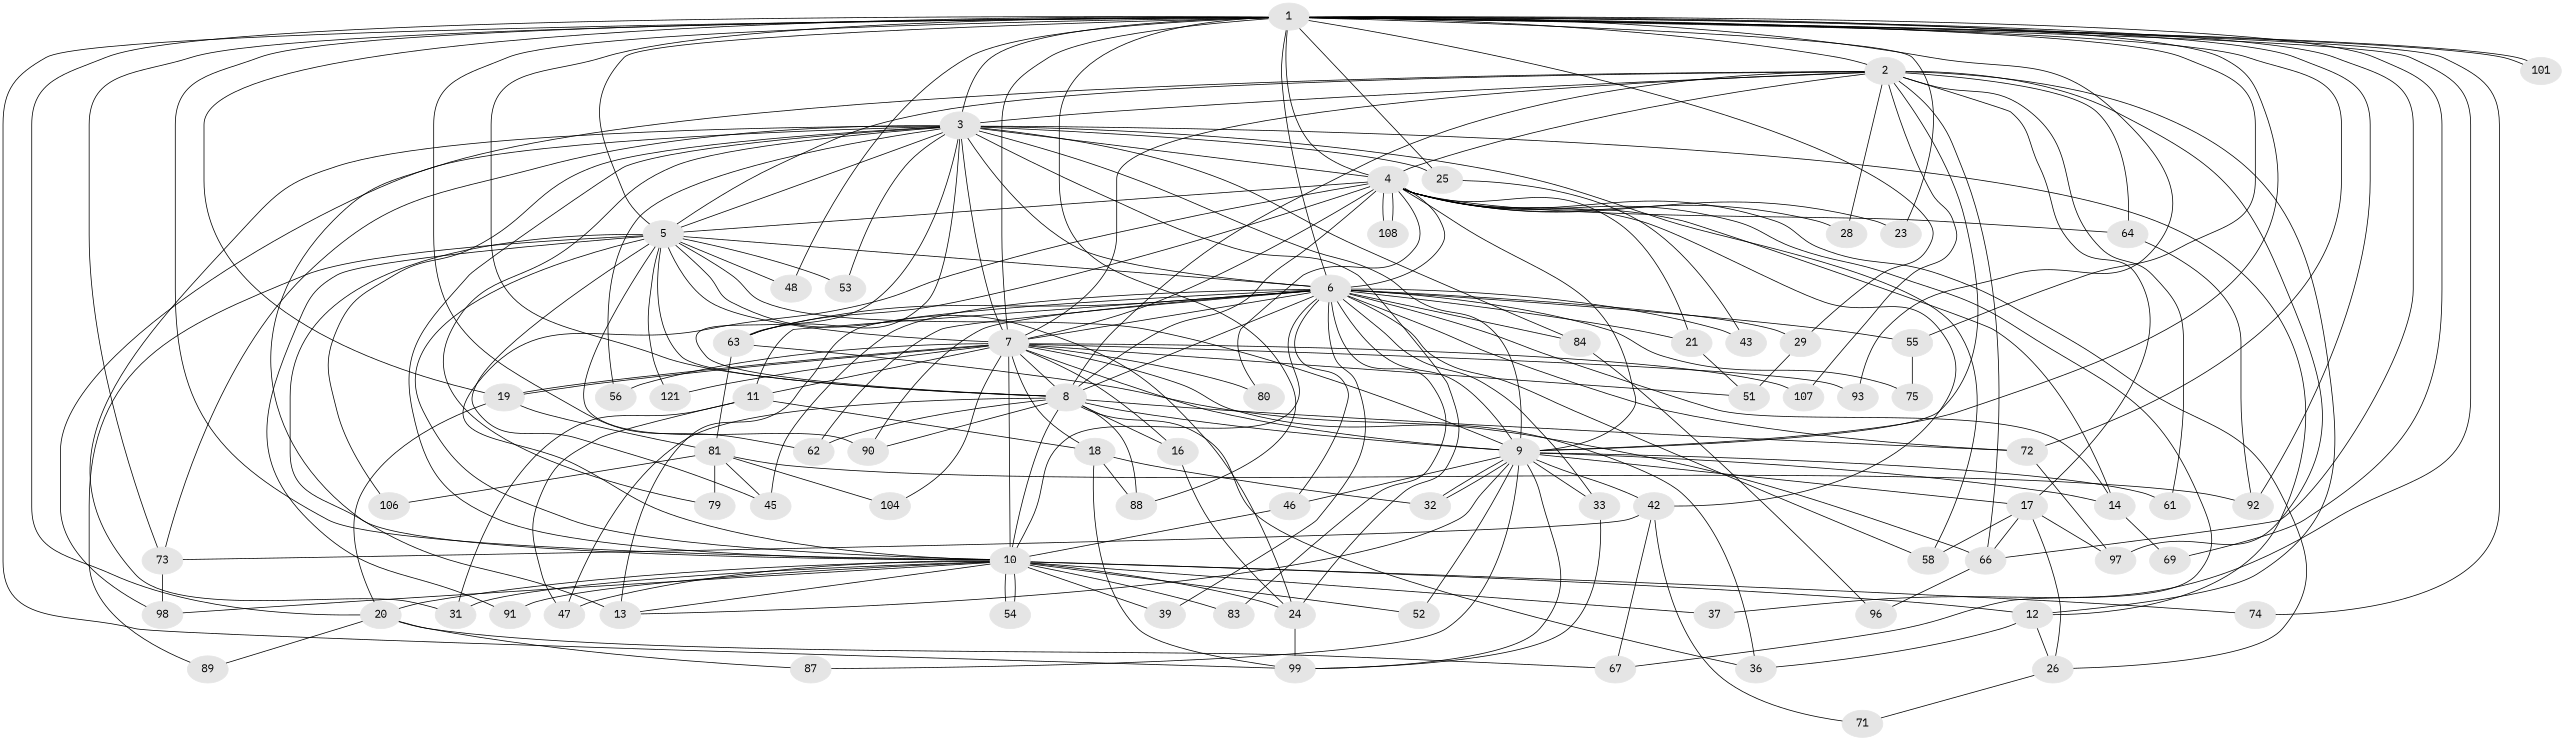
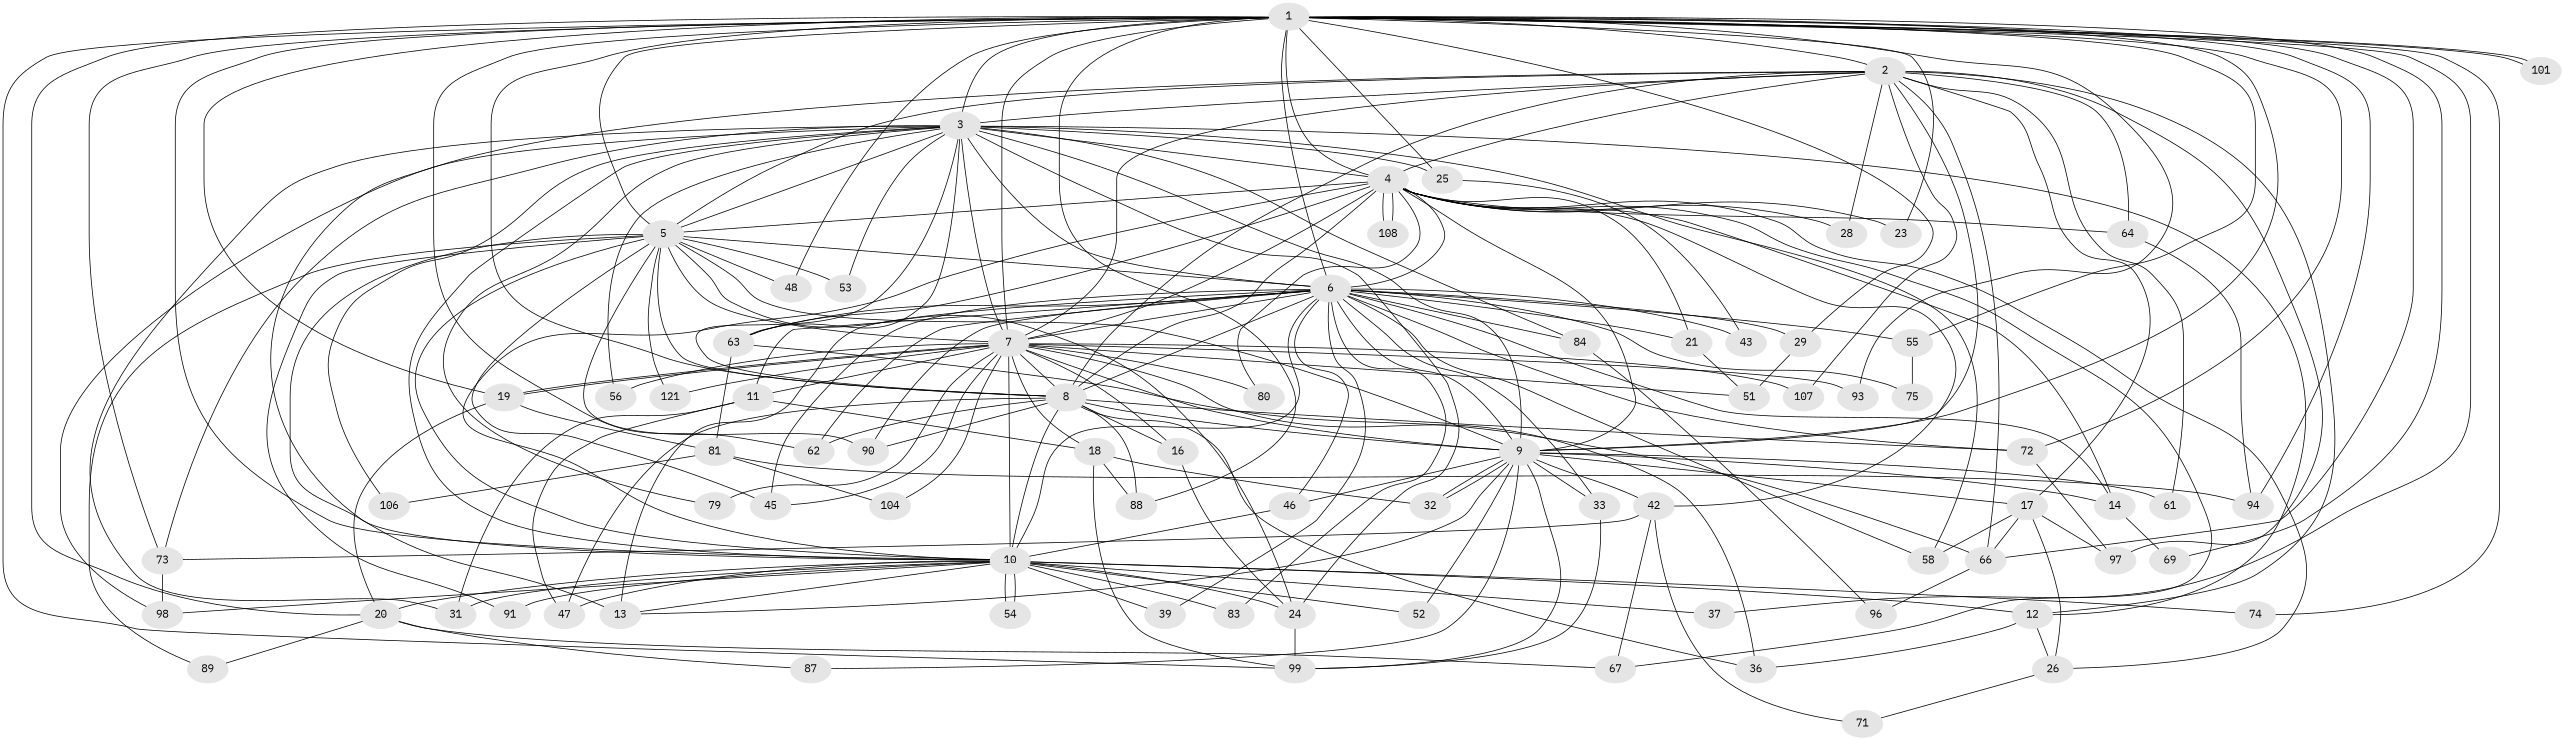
(715, 477) -> (894, 466)
(743, 479) -> (920, 465)
(2253, 506) -> (2253, 506)
